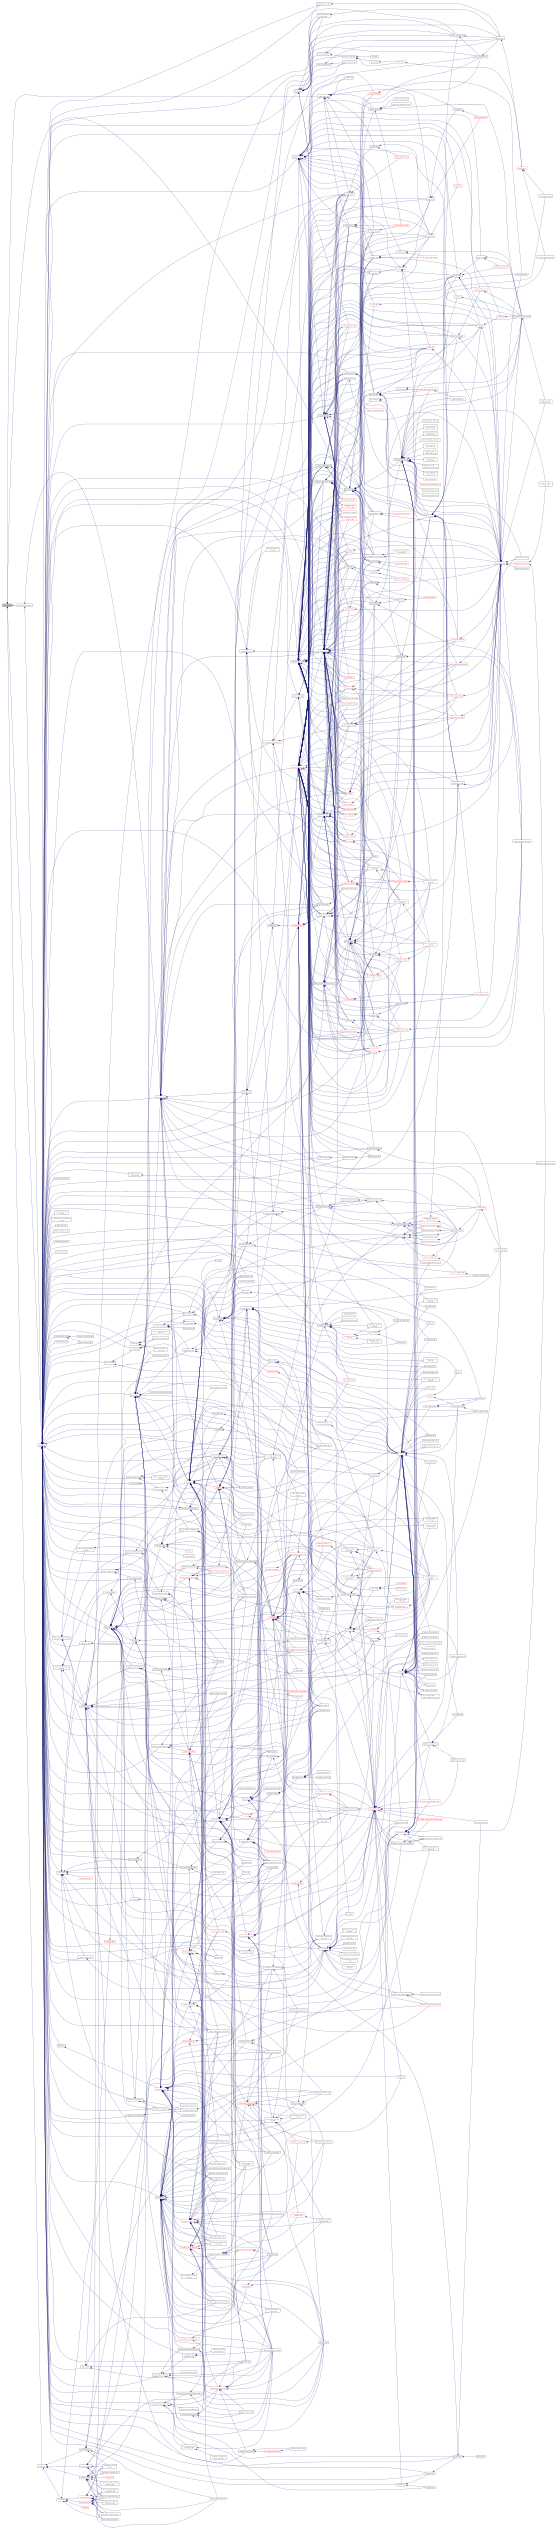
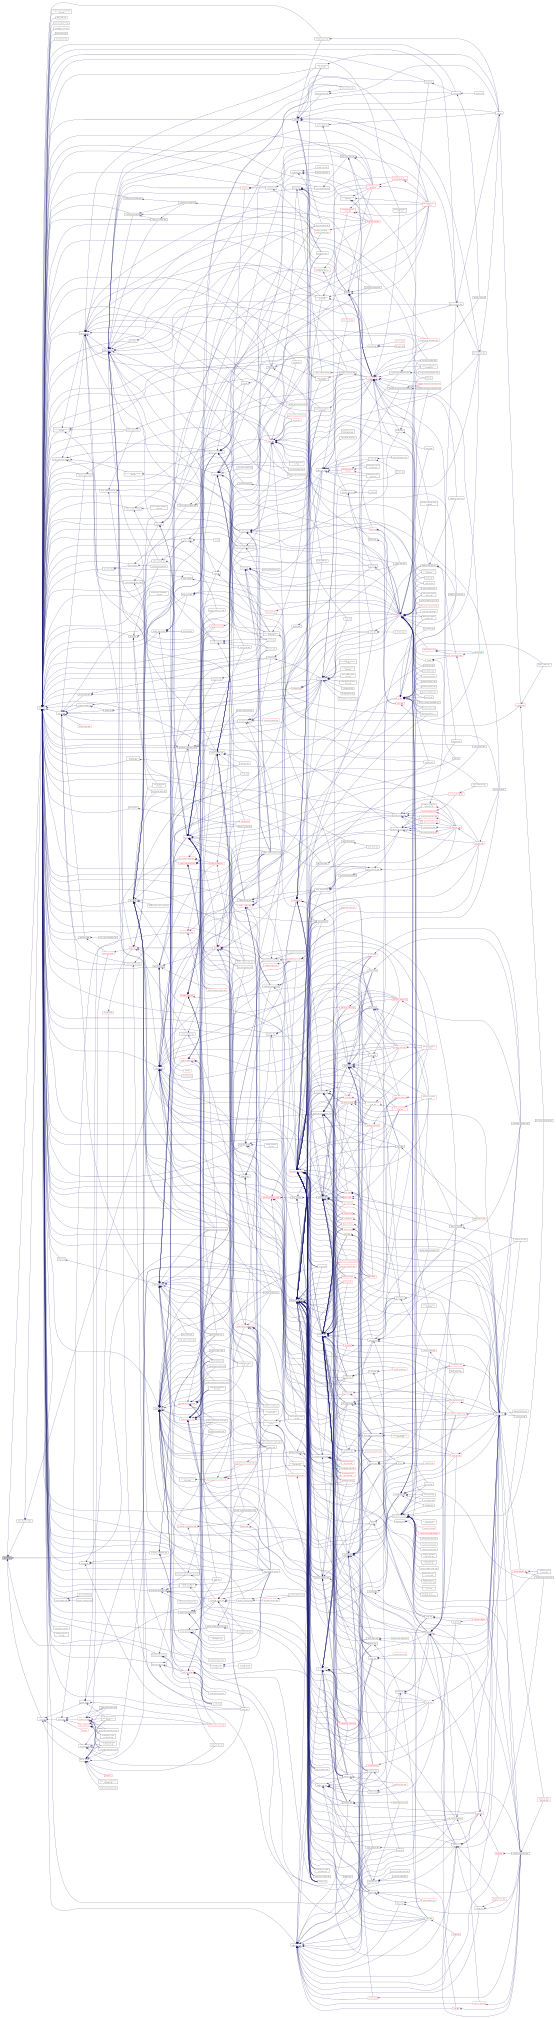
(173, 1234) -> (213, 1007)
(207, 1852) -> (139, 631)
